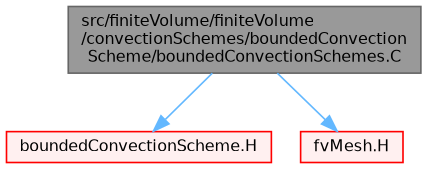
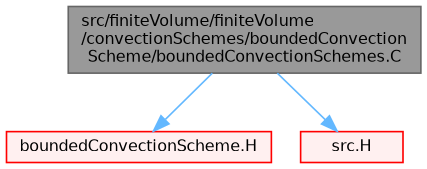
(352, 147) -> (352, 147)
